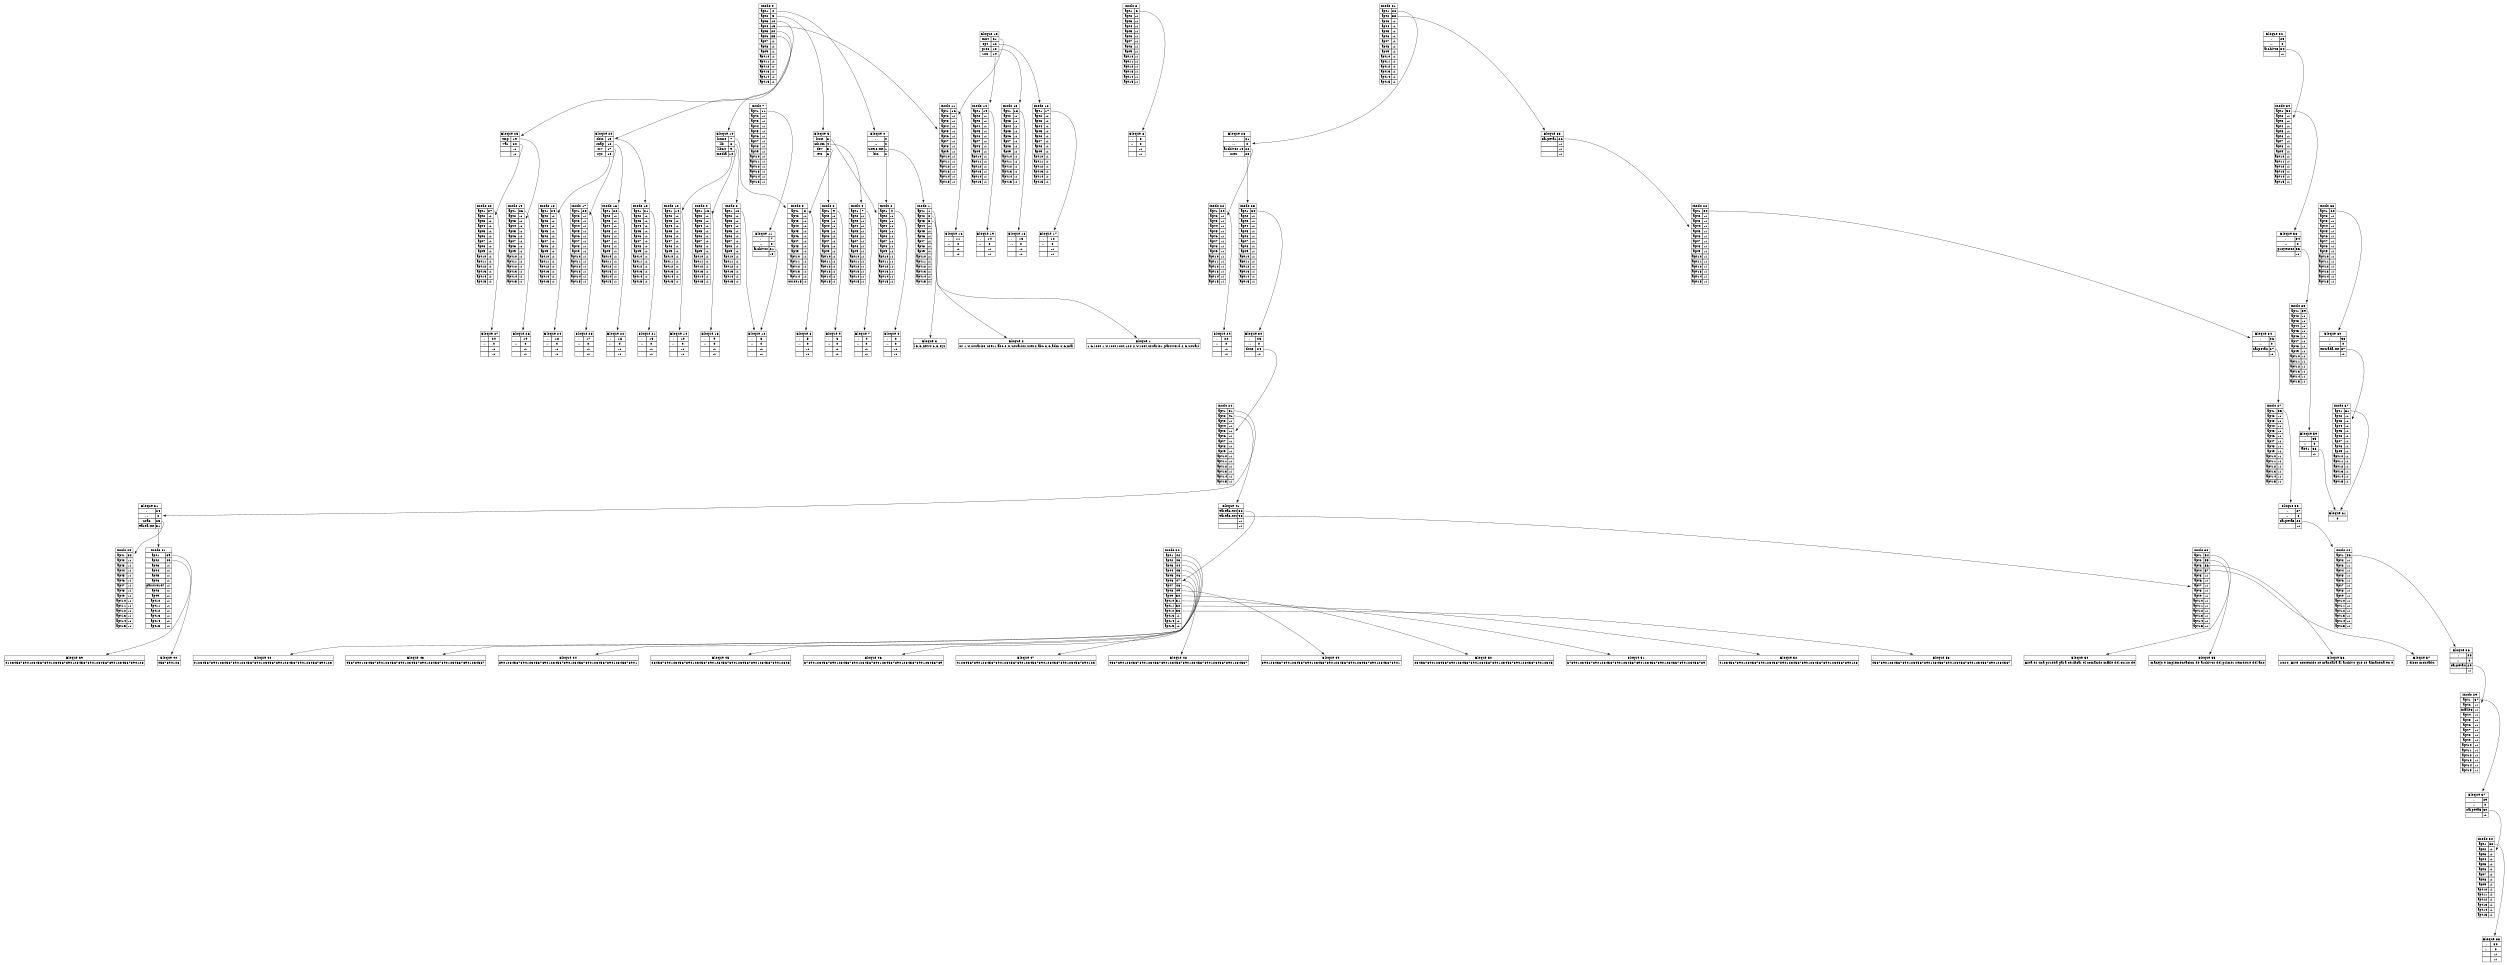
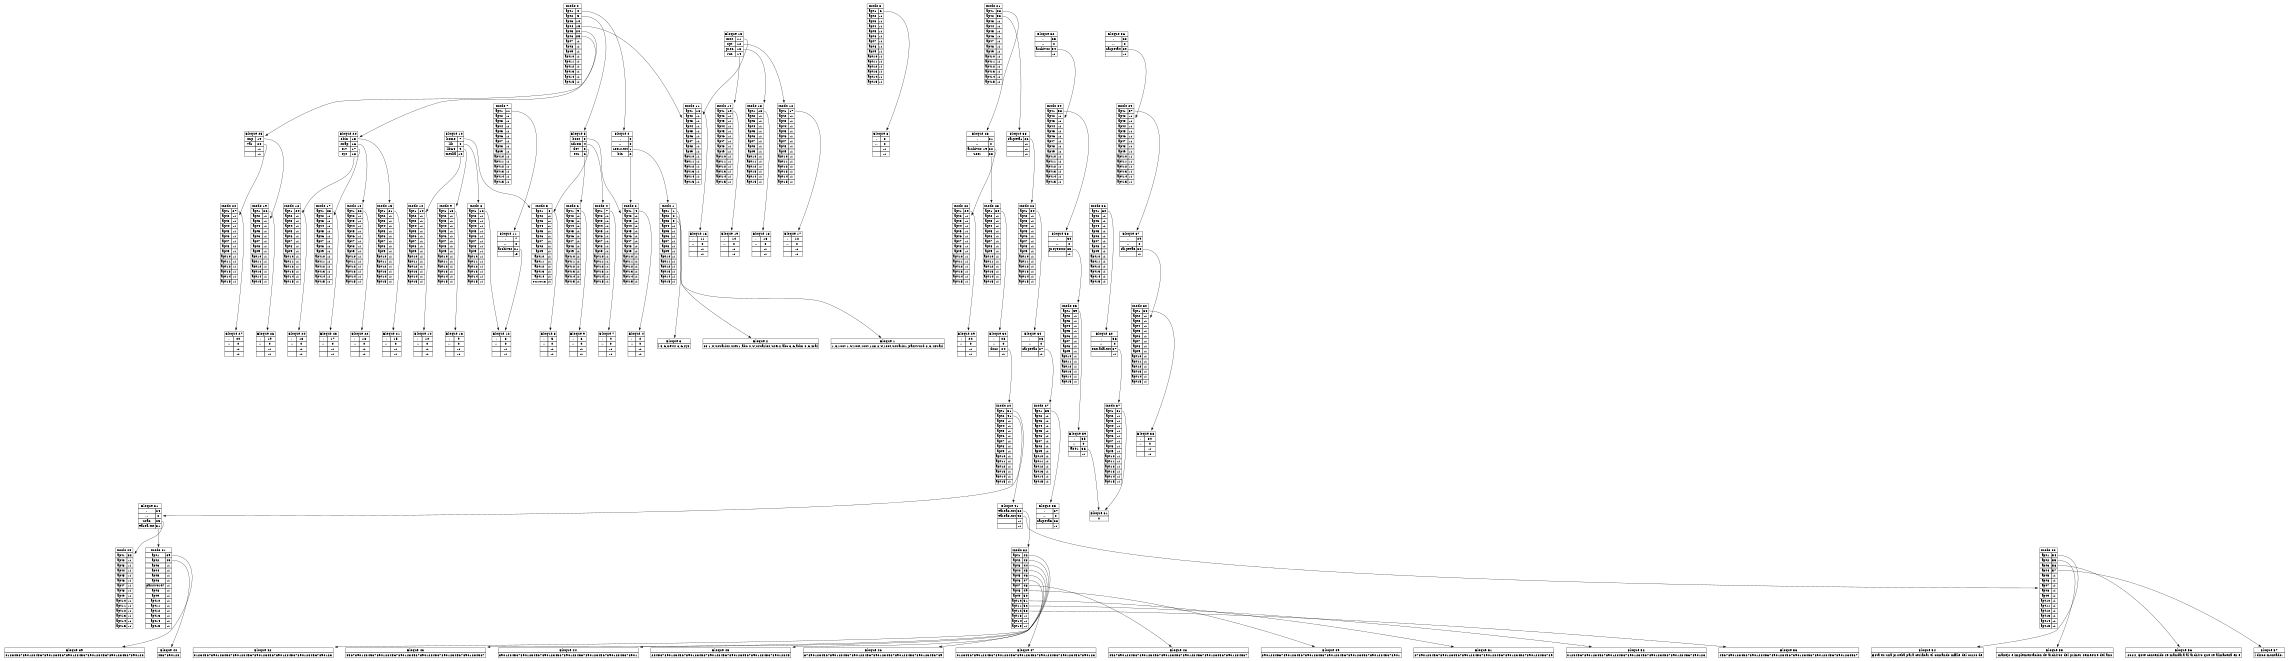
(995, 39) -> (739, 39)
(779, 81) -> none
(2343, 588) -> none
(1484, 660) -> none
(2467, 710) -> (1122, 121)
